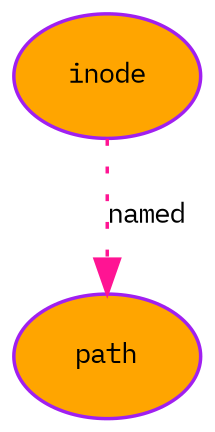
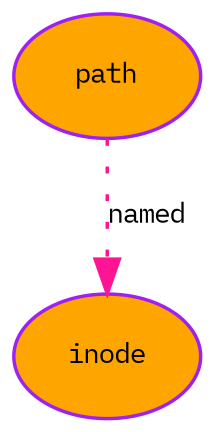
(107, 199) -> (107, 199)
